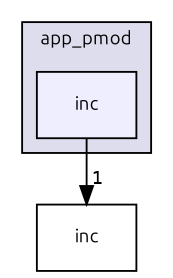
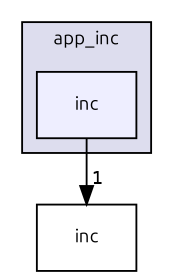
(87, 40) -> (87, 40)
